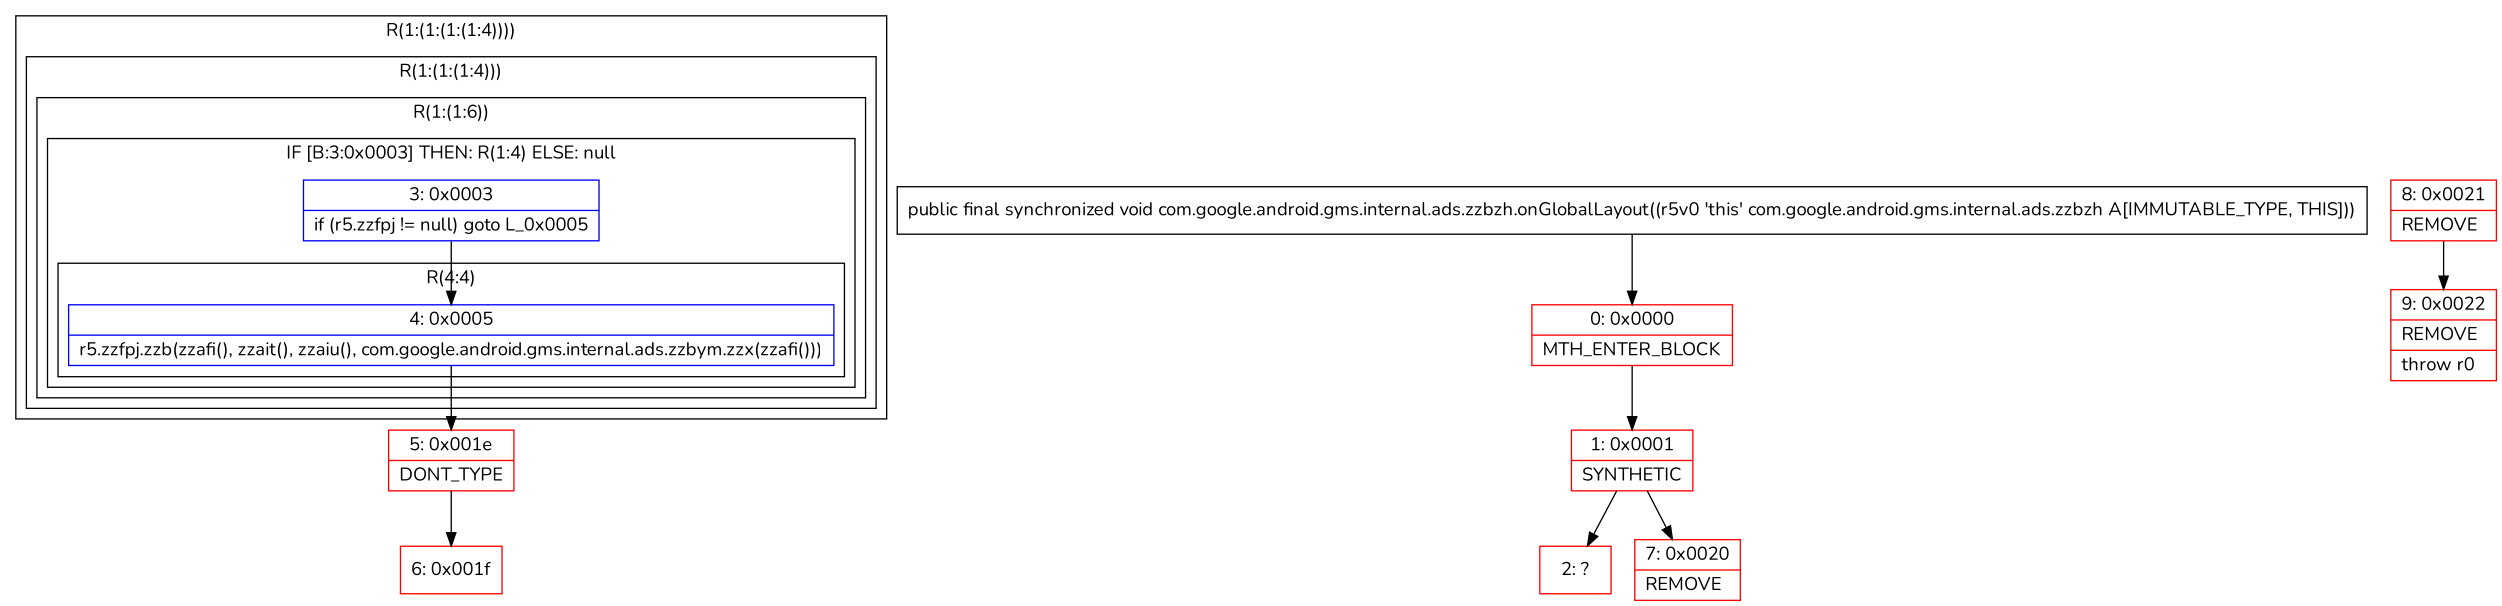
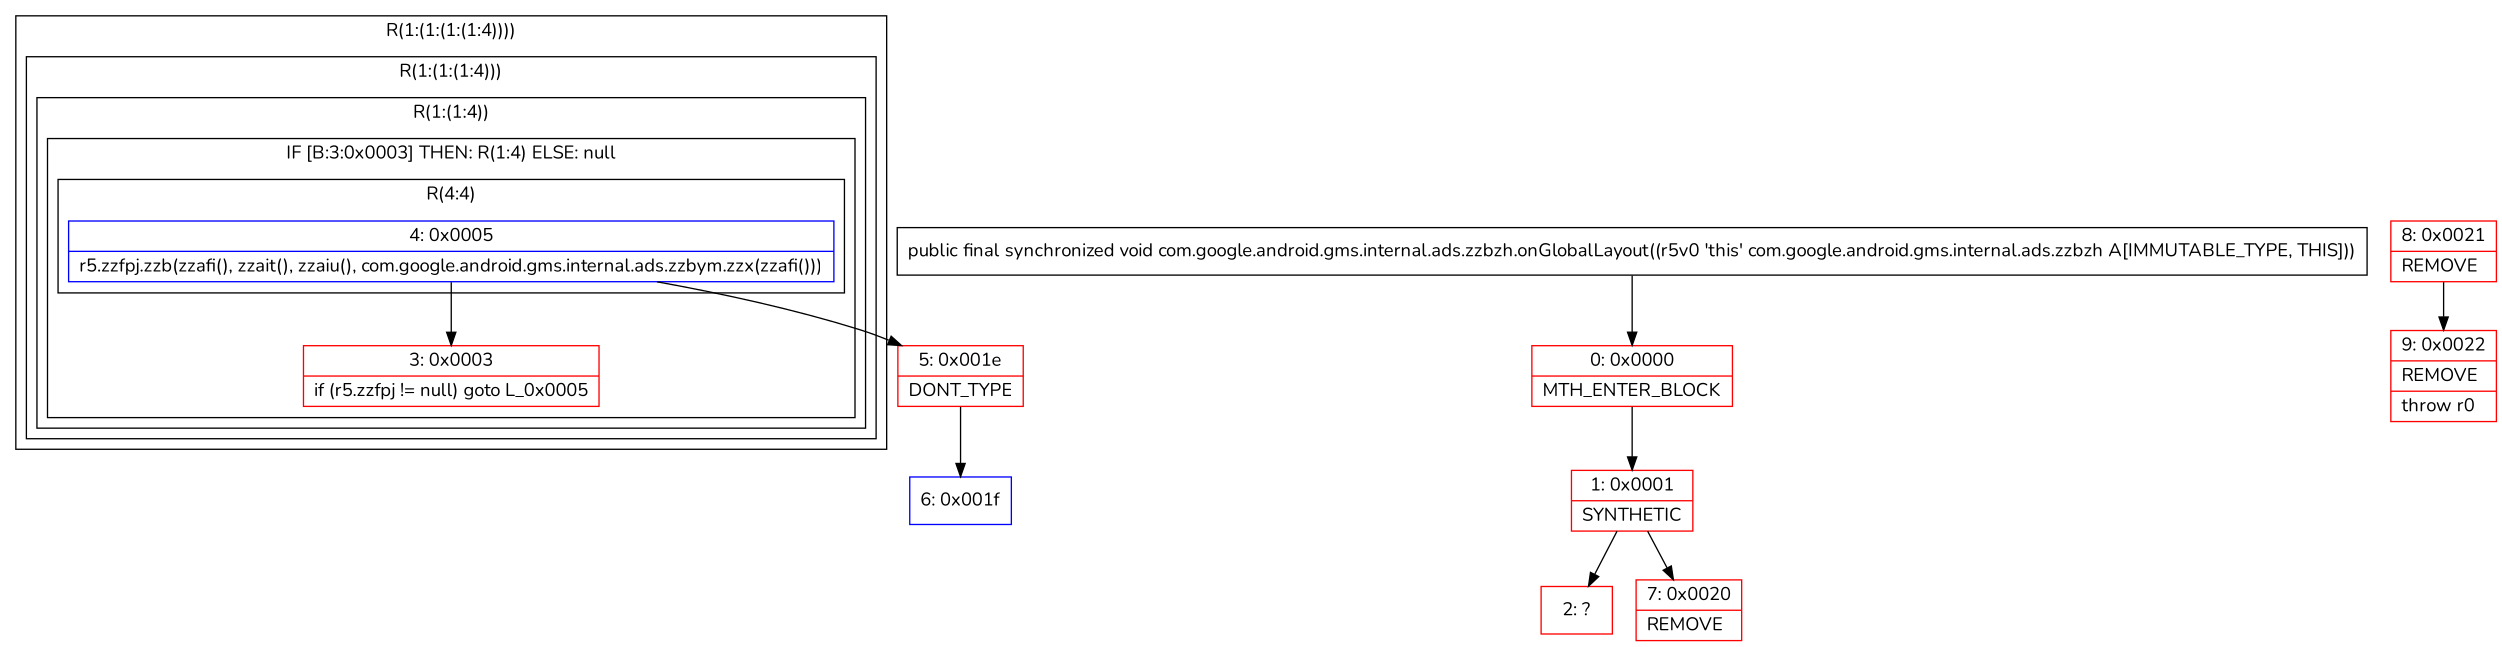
(451, 113) -> (451, 113)
(451, 210) -> (451, 376)
(451, 271) -> (451, 307)
(451, 570) -> (961, 501)
